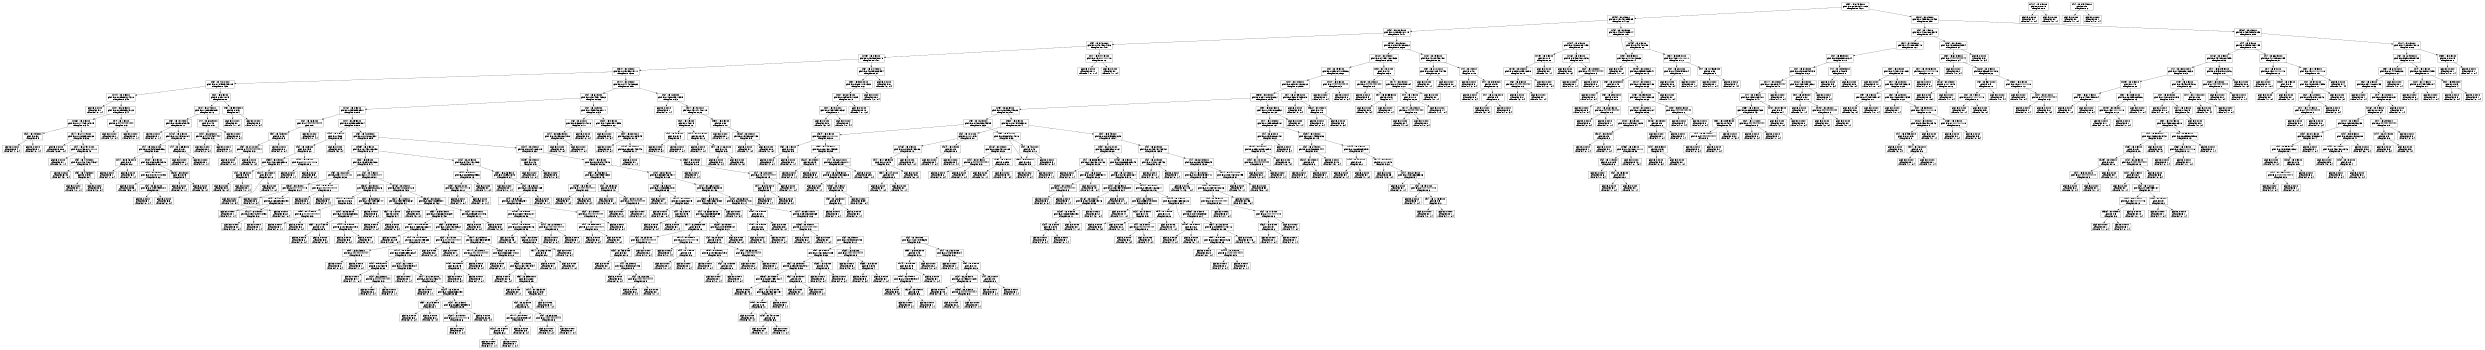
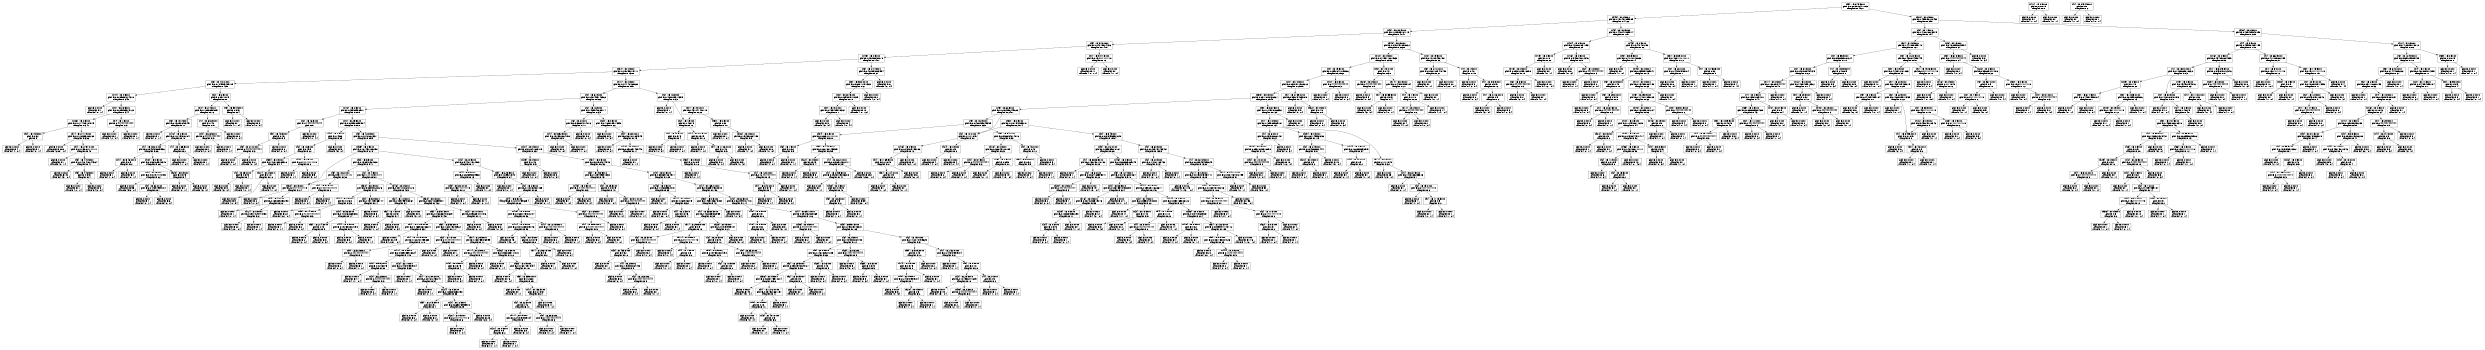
(1622, 45) -> (1599, 39)
none -> (1910, 58)
(2182, 77) -> (2169, 83)
(682, 103) -> (677, 110)
(1910, 103) -> (1905, 116)
(1009, 116) -> (994, 127)
(33, 136) -> (33, 136)
(208, 136) -> (208, 136)
none -> (1631, 136)
(1703, 136) -> (1703, 136)
(1015, 149) -> (1003, 142)
(365, 155) -> (331, 167)
(1369, 155) -> (1336, 131)
(2288, 155) -> none
(463, 181) -> none
(514, 201) -> (514, 201)
(1143, 207) -> (1144, 208)
(254, 208) -> (314, 208)
(1179, 214) -> (1185, 207)
none -> (850, 227)
(869, 266) -> (869, 266)
